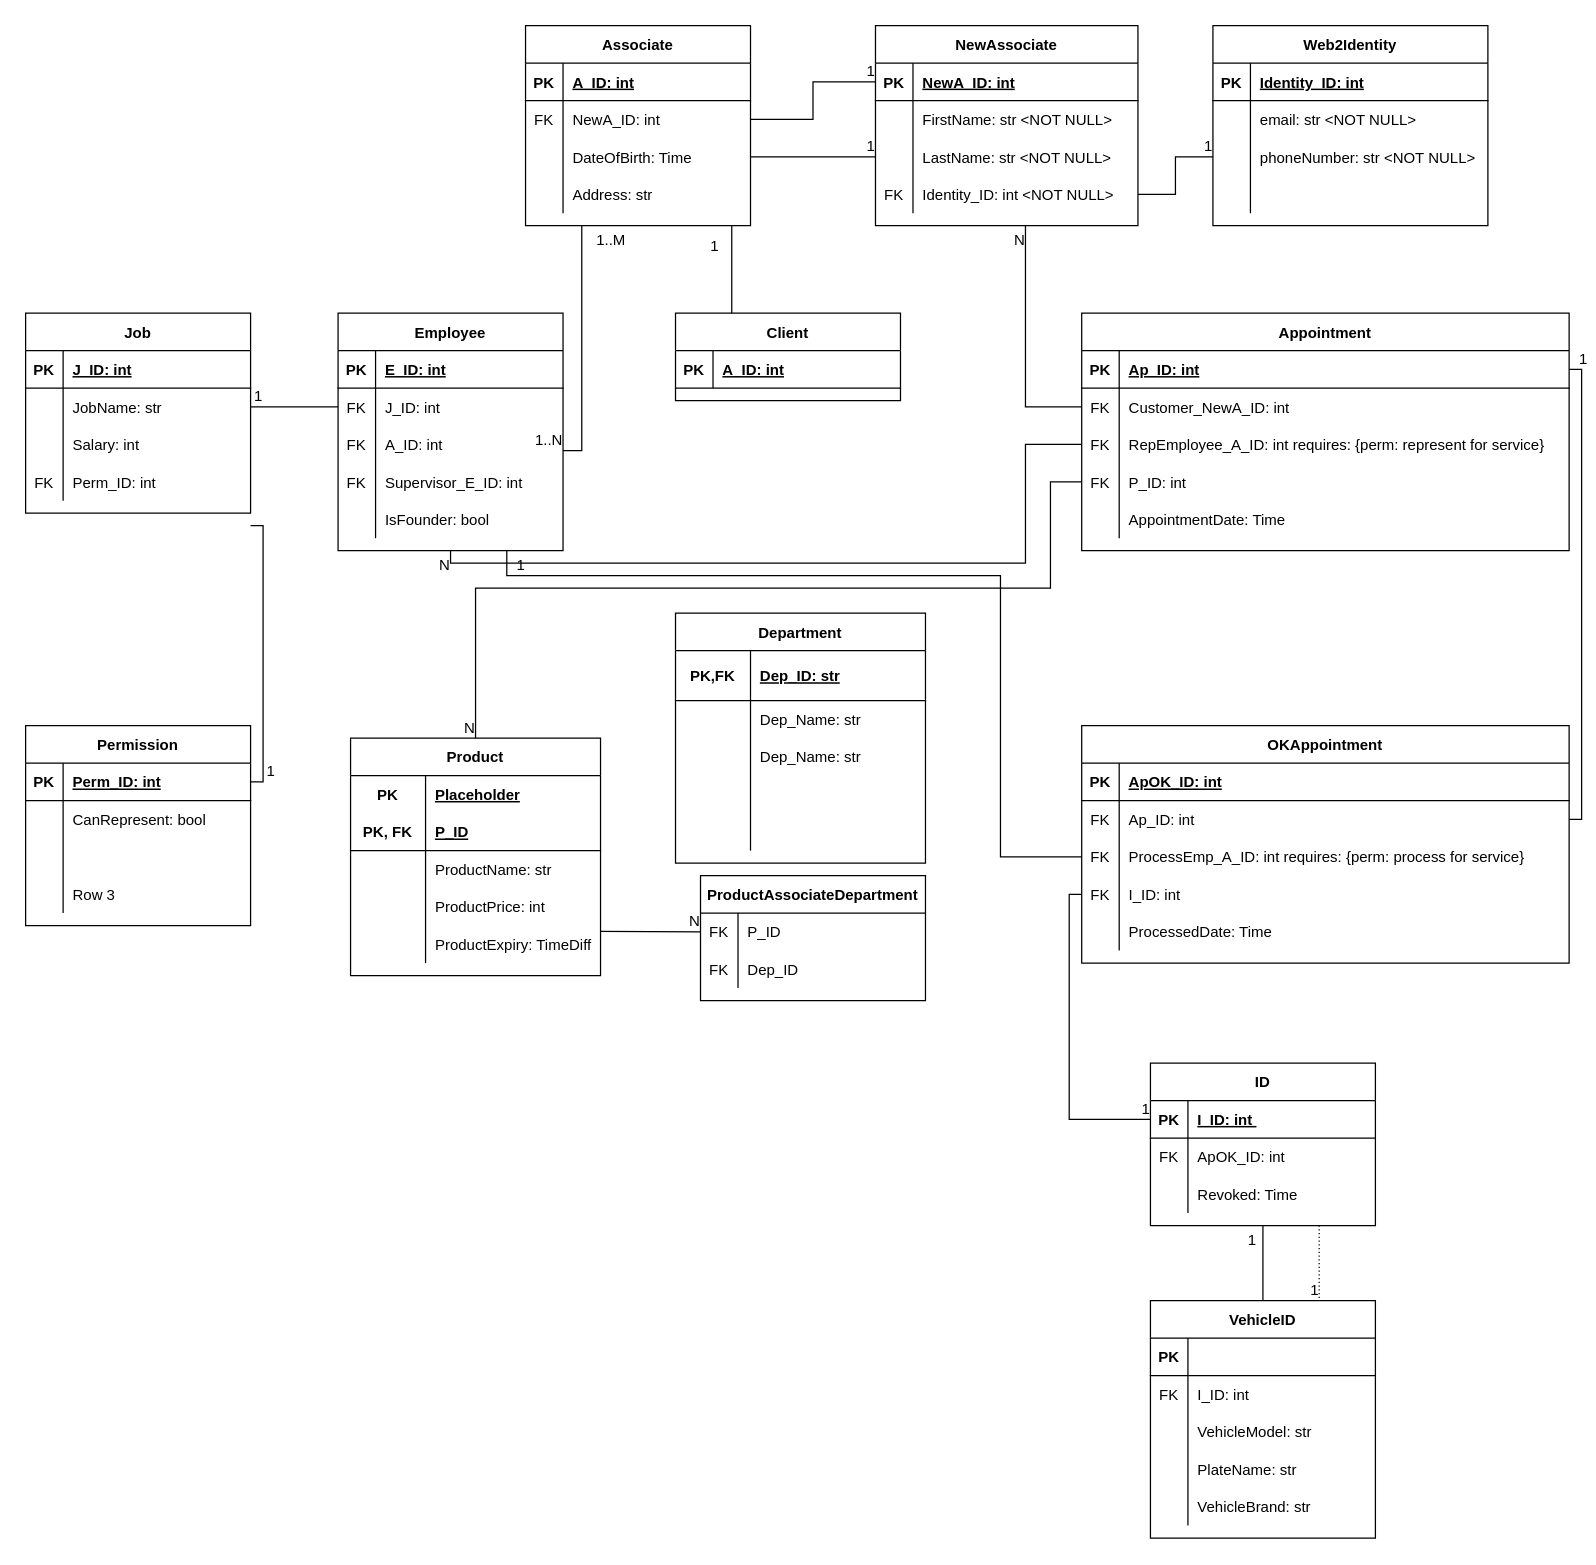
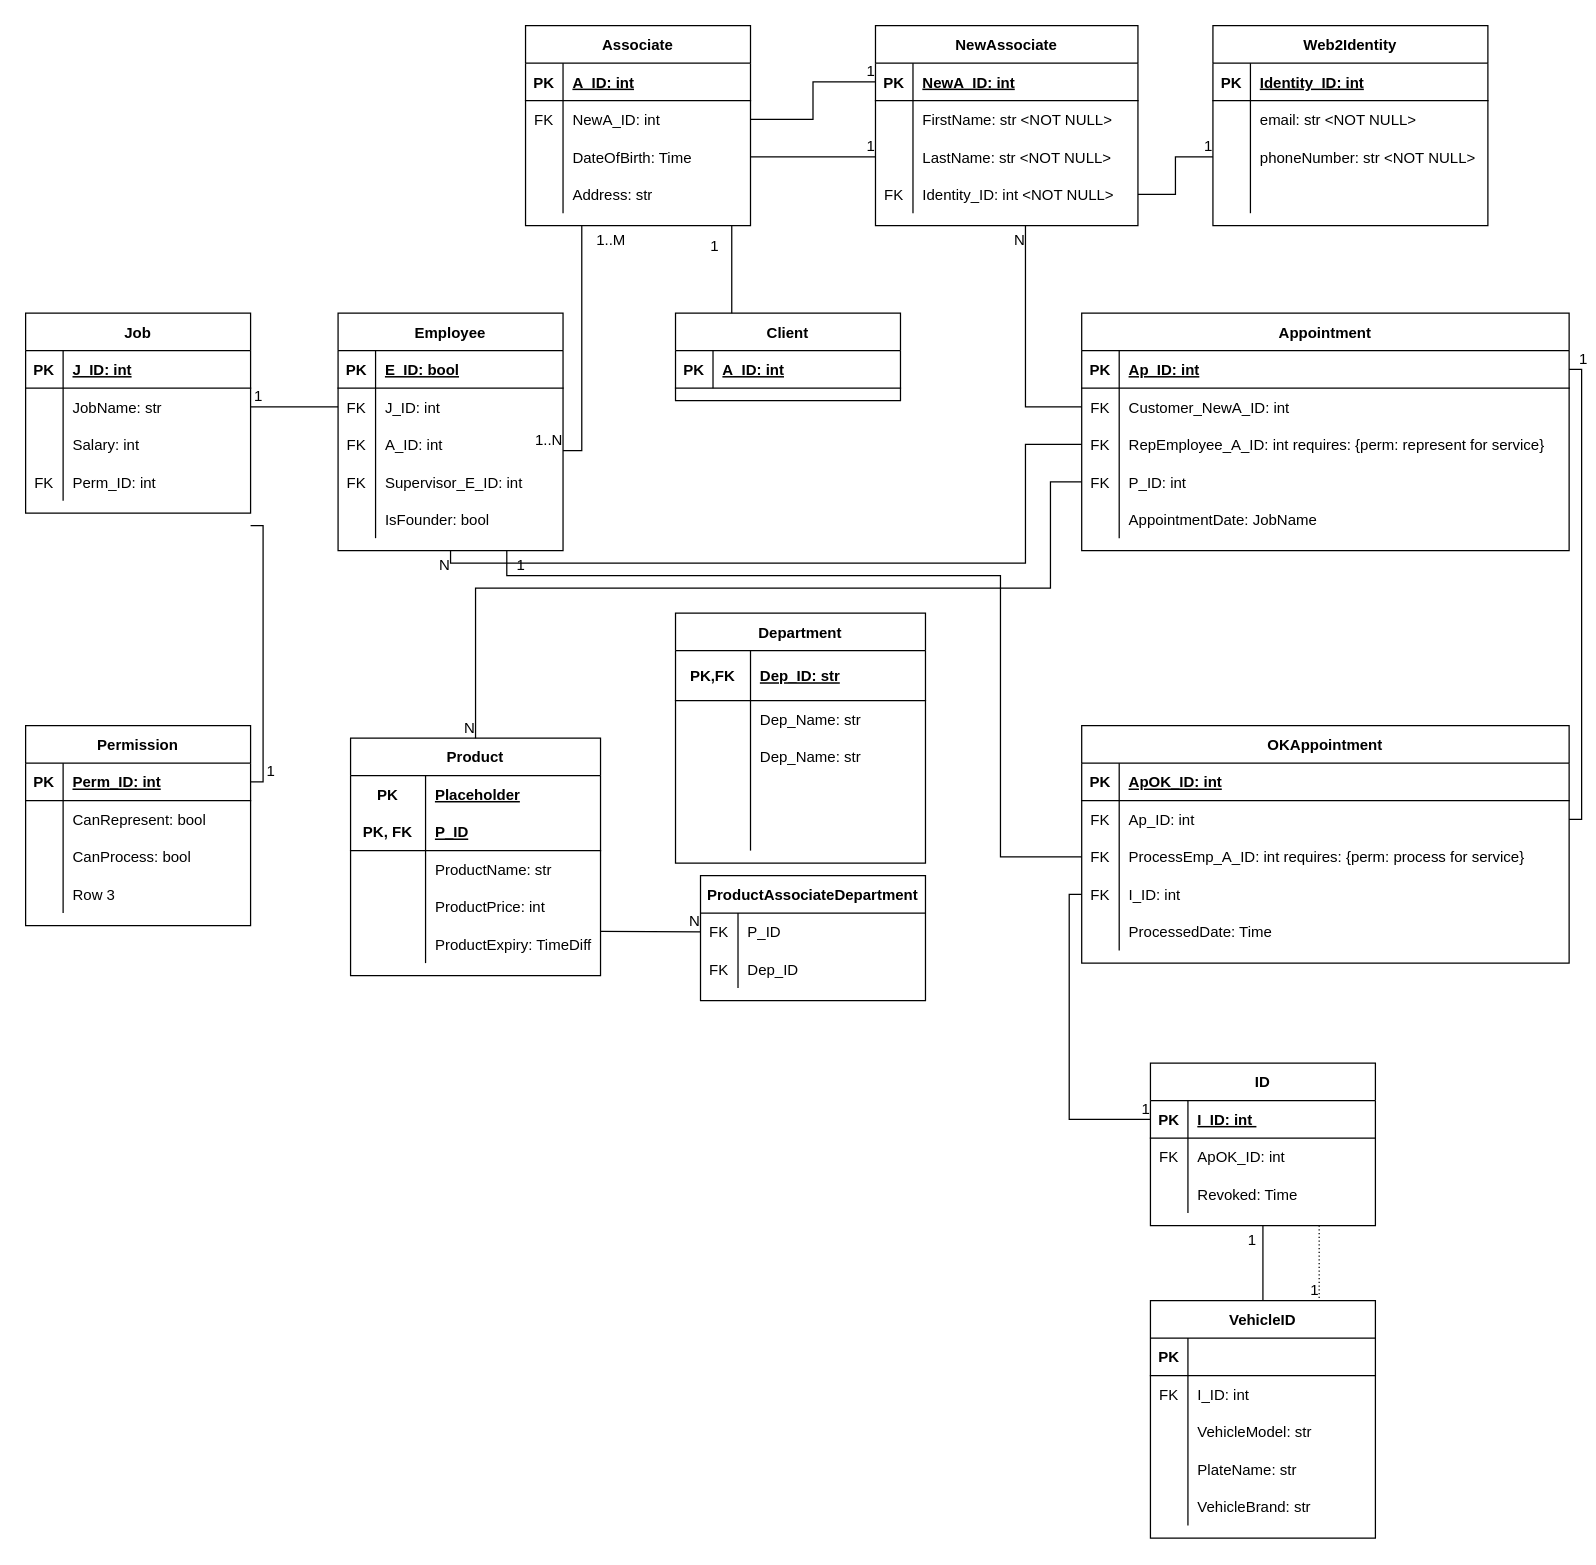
(417, 370) -> (421, 370)
(1209, 520) -> (1224, 520)
none -> (157, 857)
